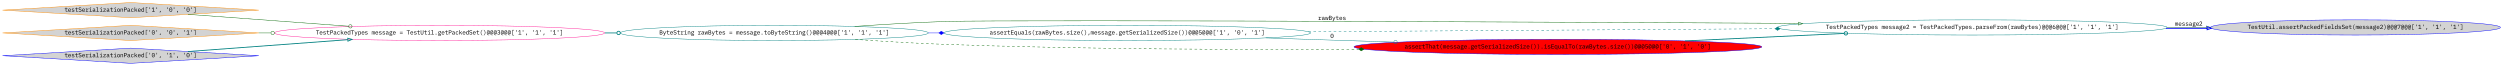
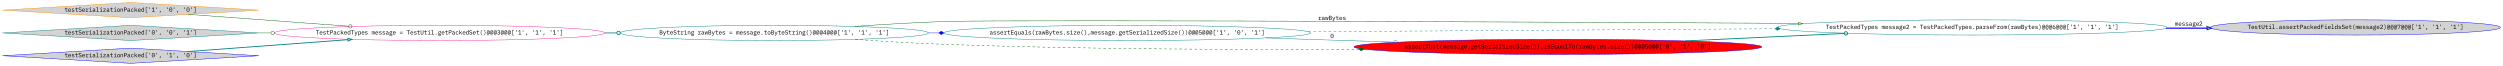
(131, 33) -> (131, 33)
